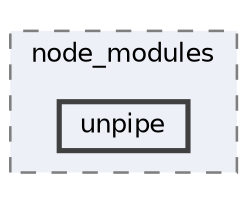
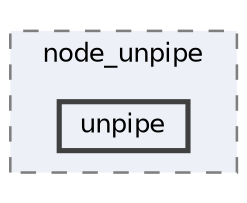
(124, 55) -> (124, 55)
